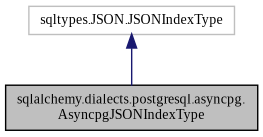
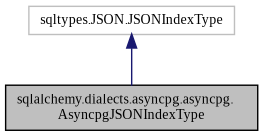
(132, 108) -> (132, 108)
